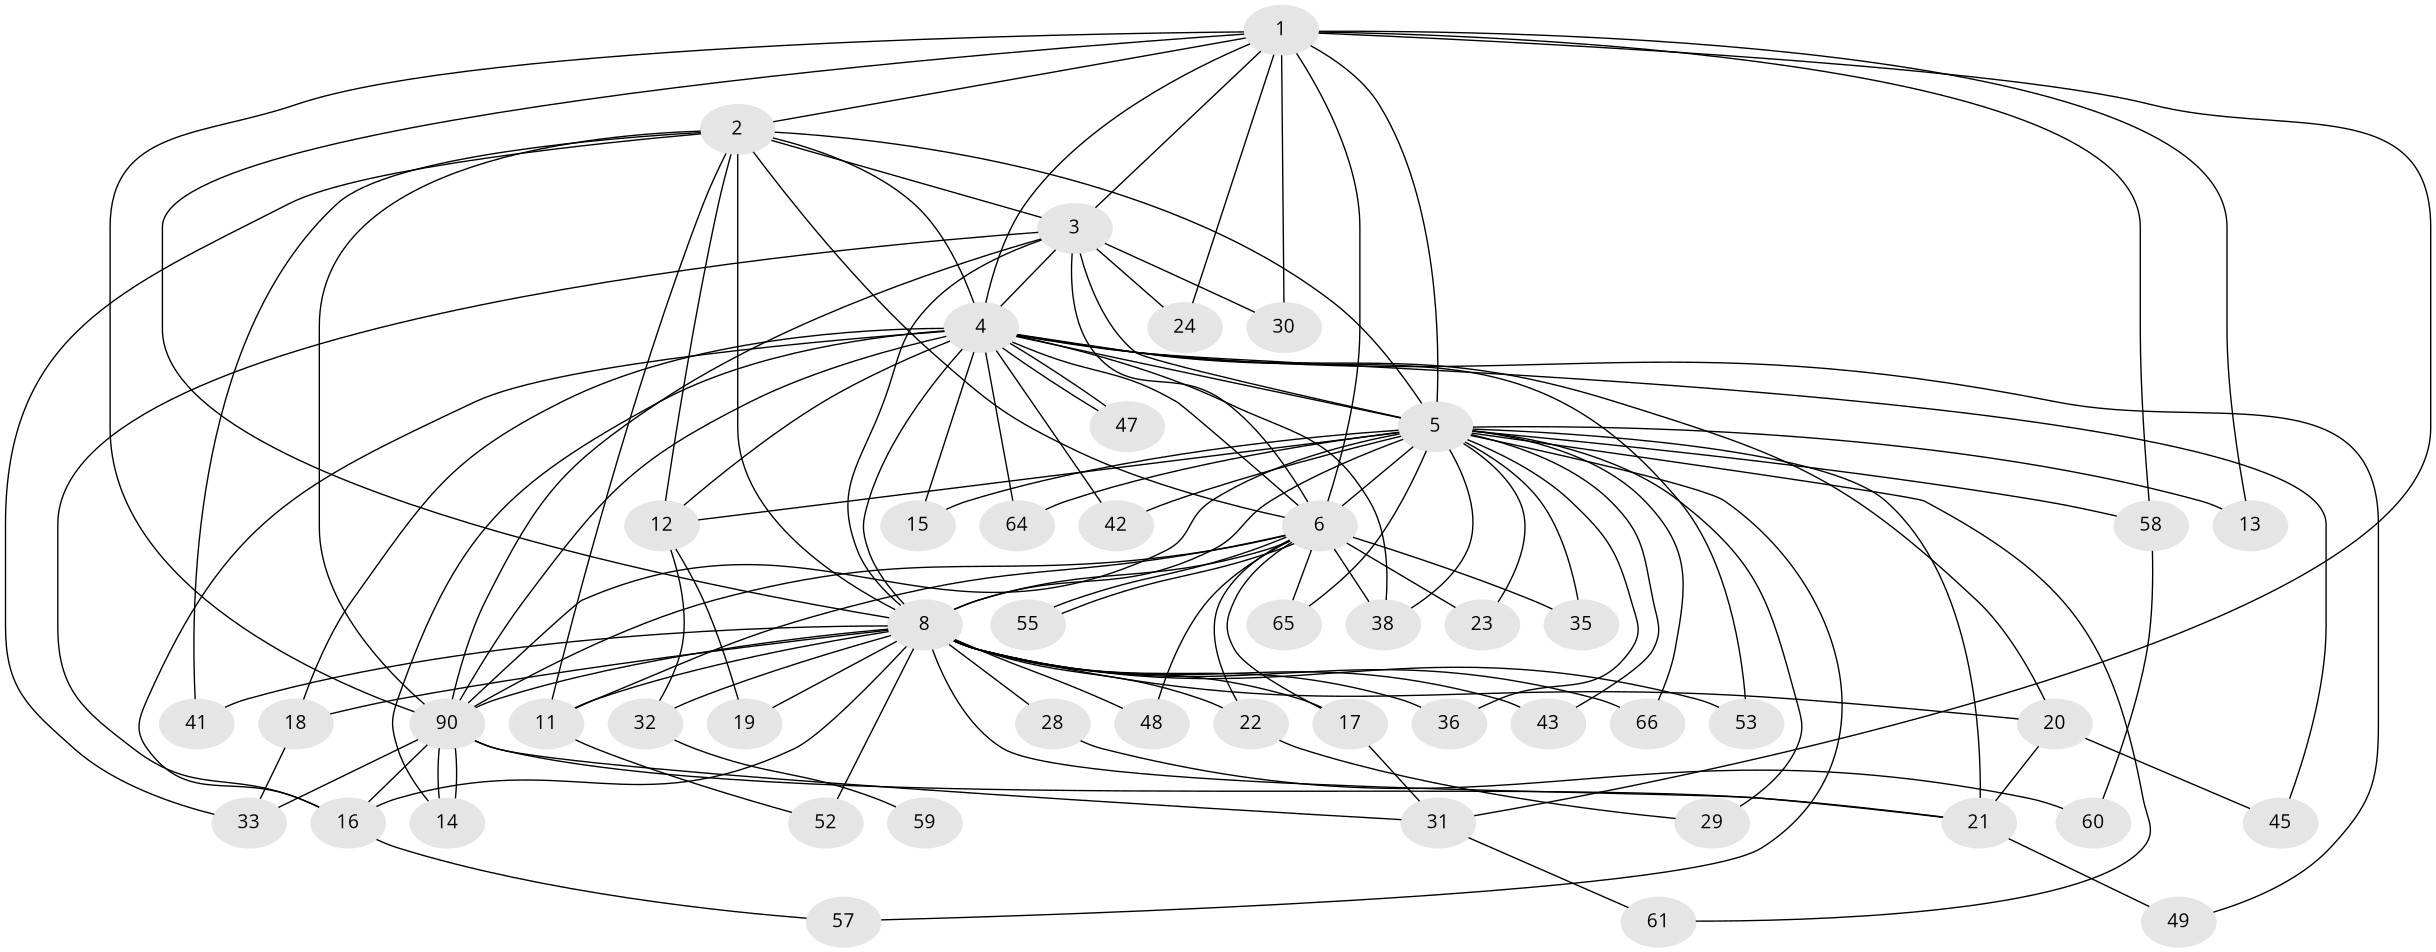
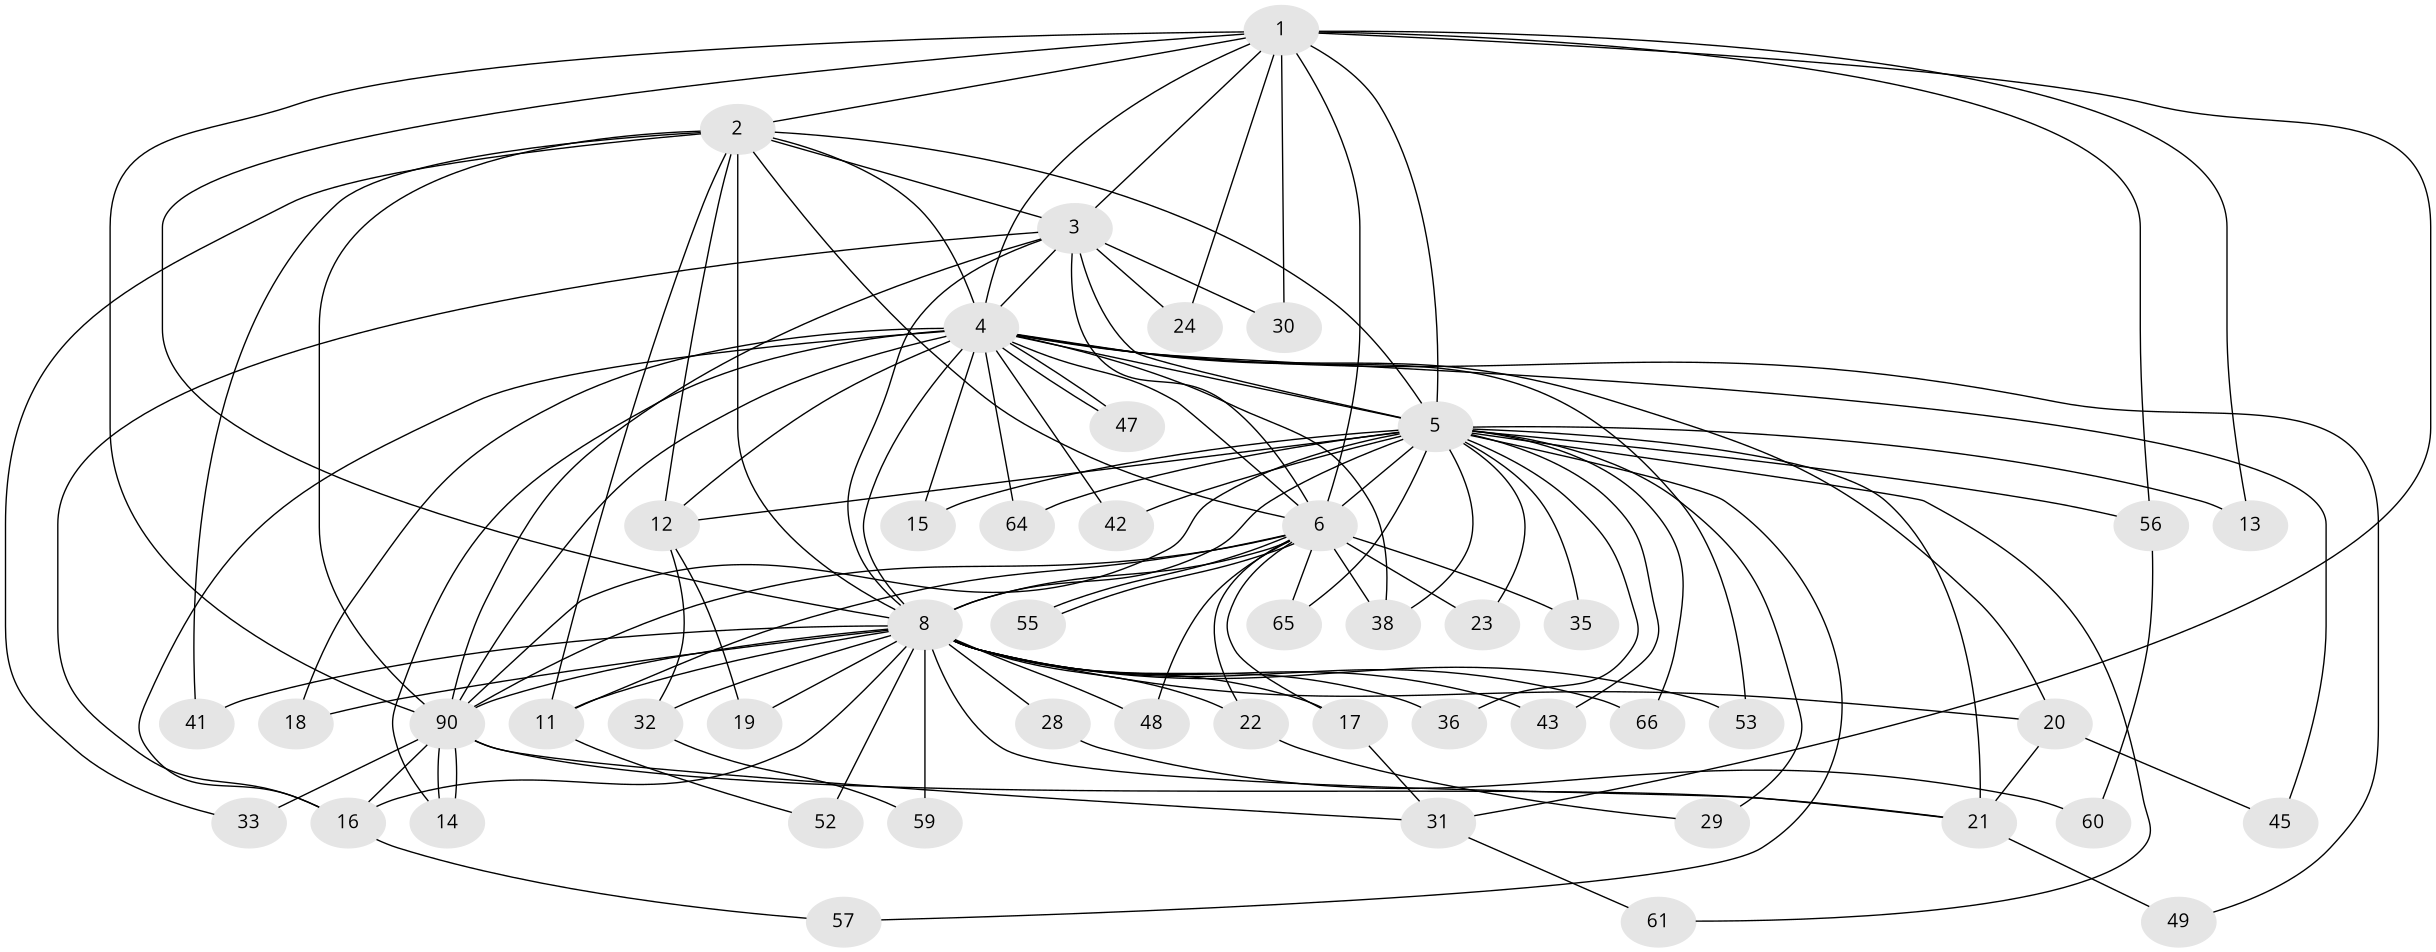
(2151, 526) -> (2151, 526)
none -> (925, 724)
(273, 773) -> none
